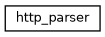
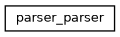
(53, 18) -> (60, 18)
